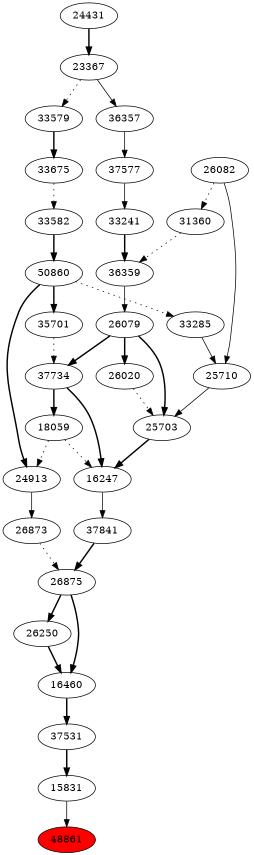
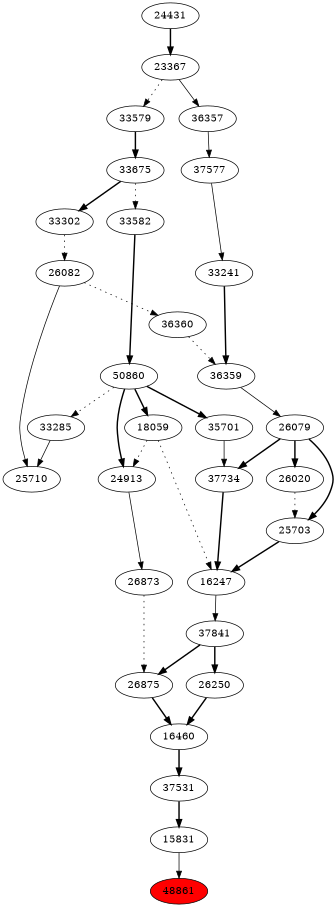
none -> (65, 222)
(195, 222) -> (178, 325)
(54, 347) -> (224, 450)
(54, 398) -> (140, 399)
(195, 400) -> none
(56, 605) -> (215, 656)
